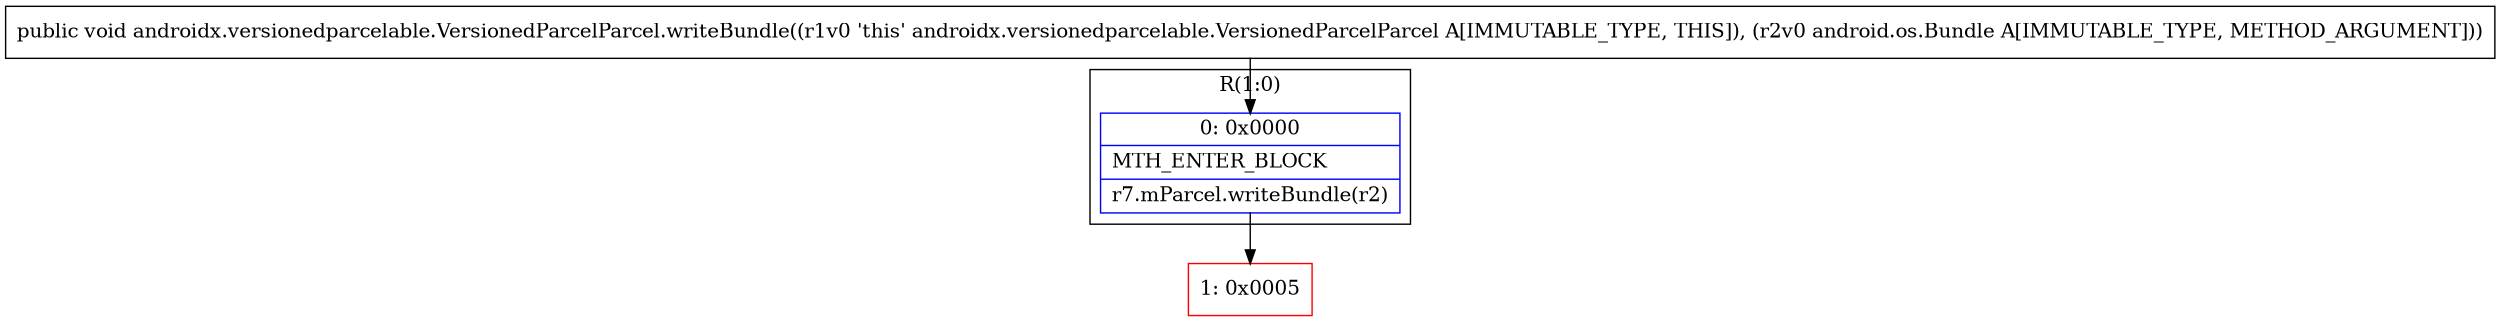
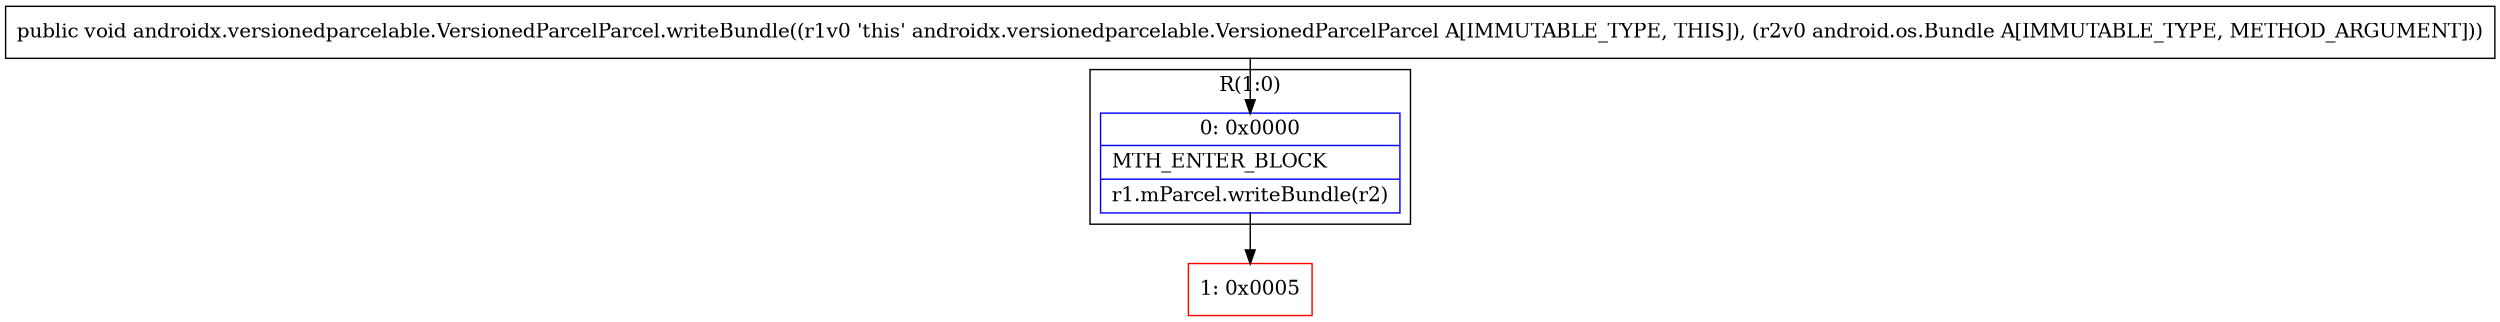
(1250, 195) -> (1250, 195)
